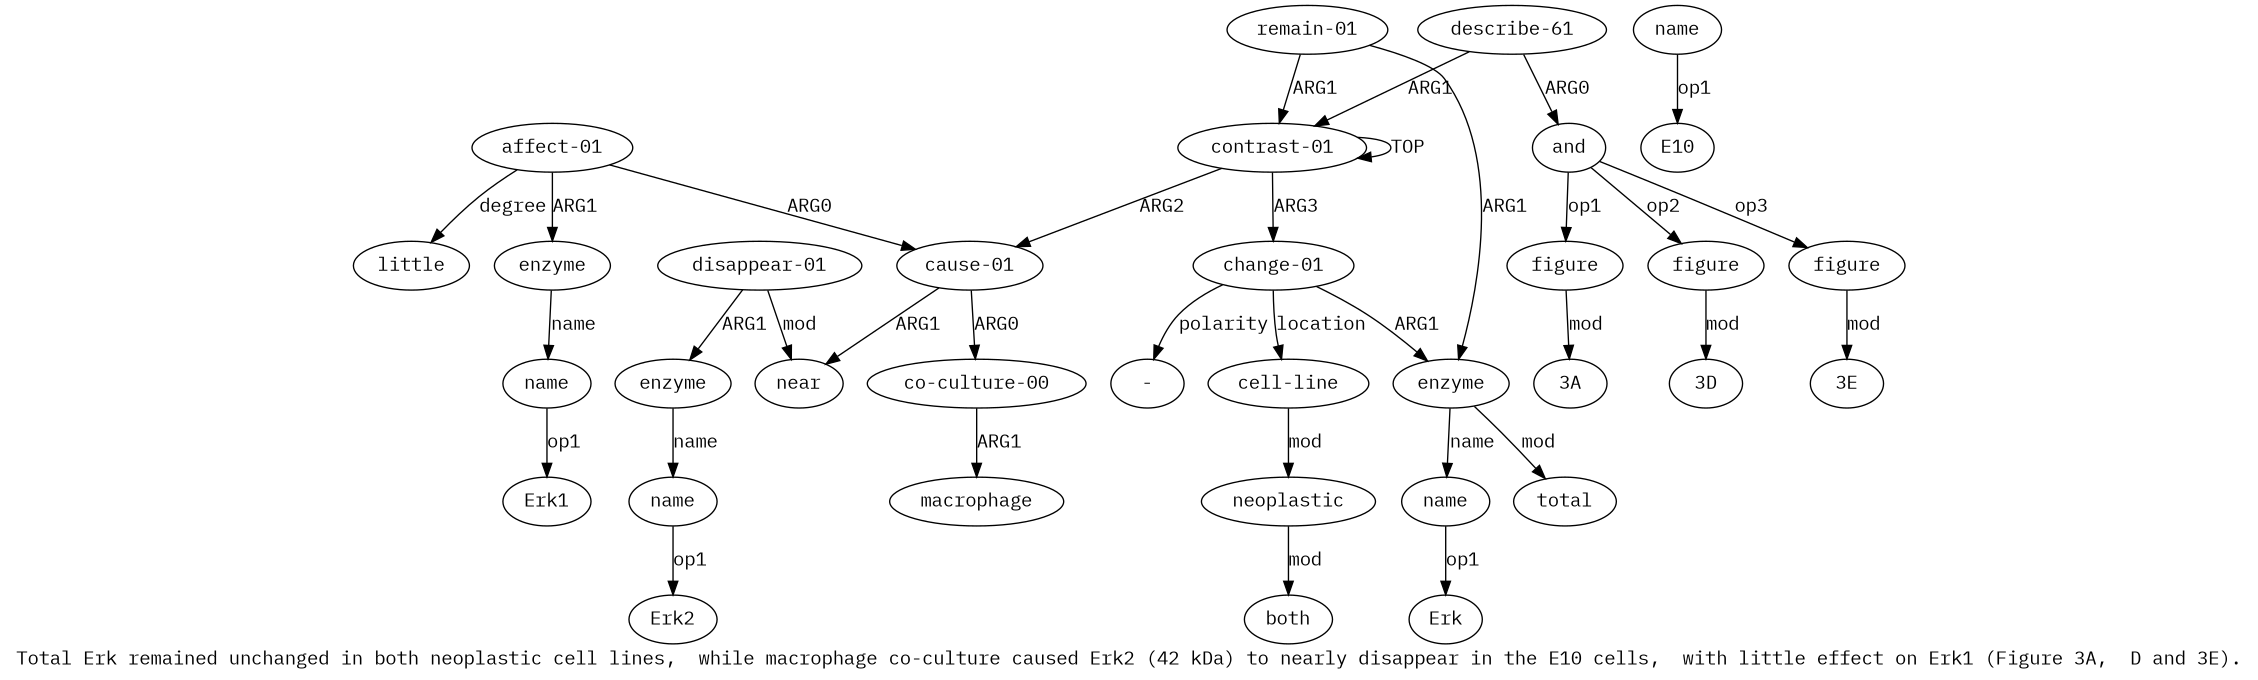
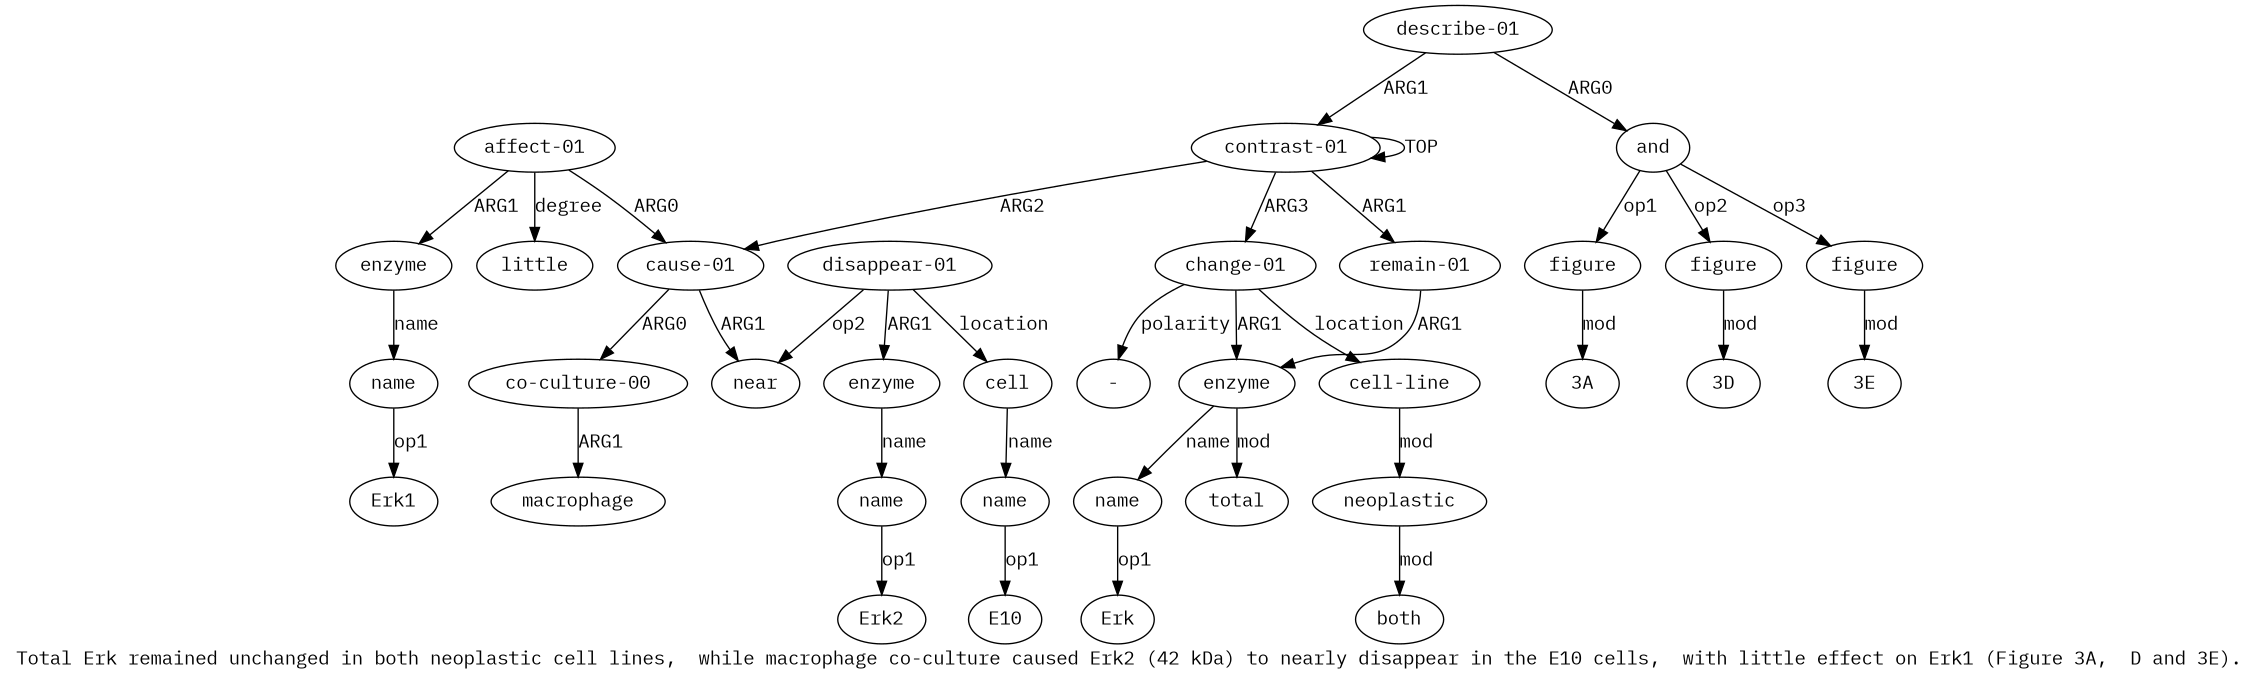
(1512, 30) -> (1458, 30)
(1292, 82) -> (1348, 202)
(800, 325) -> (849, 325)
none -> (1008, 384)
